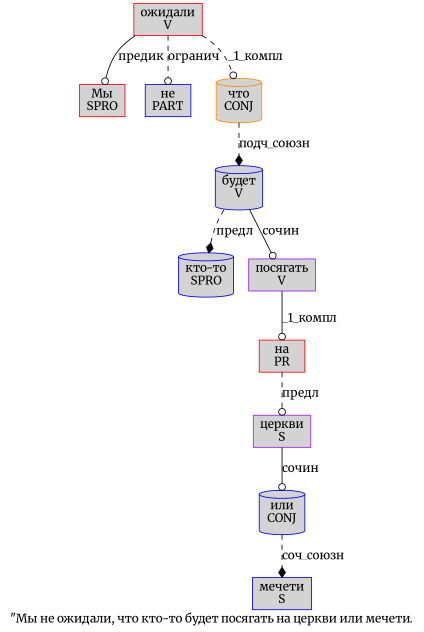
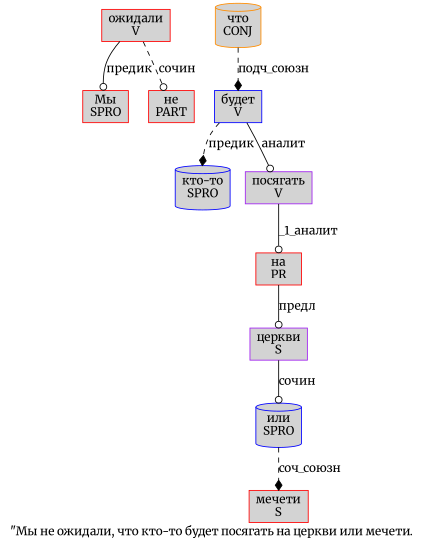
(221, 51) -> none
(194, 57) -> (177, 69)
(168, 101) -> (171, 107)
(239, 188) -> (238, 107)
(235, 231) -> (232, 144)
(281, 231) -> (284, 144)
(309, 319) -> (308, 231)
(282, 390) -> (279, 303)
(282, 512) -> (279, 425)
(282, 594) -> (279, 506)
